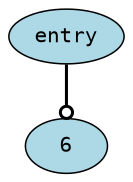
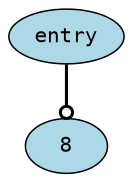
(66, 146) -> (66, 146)
